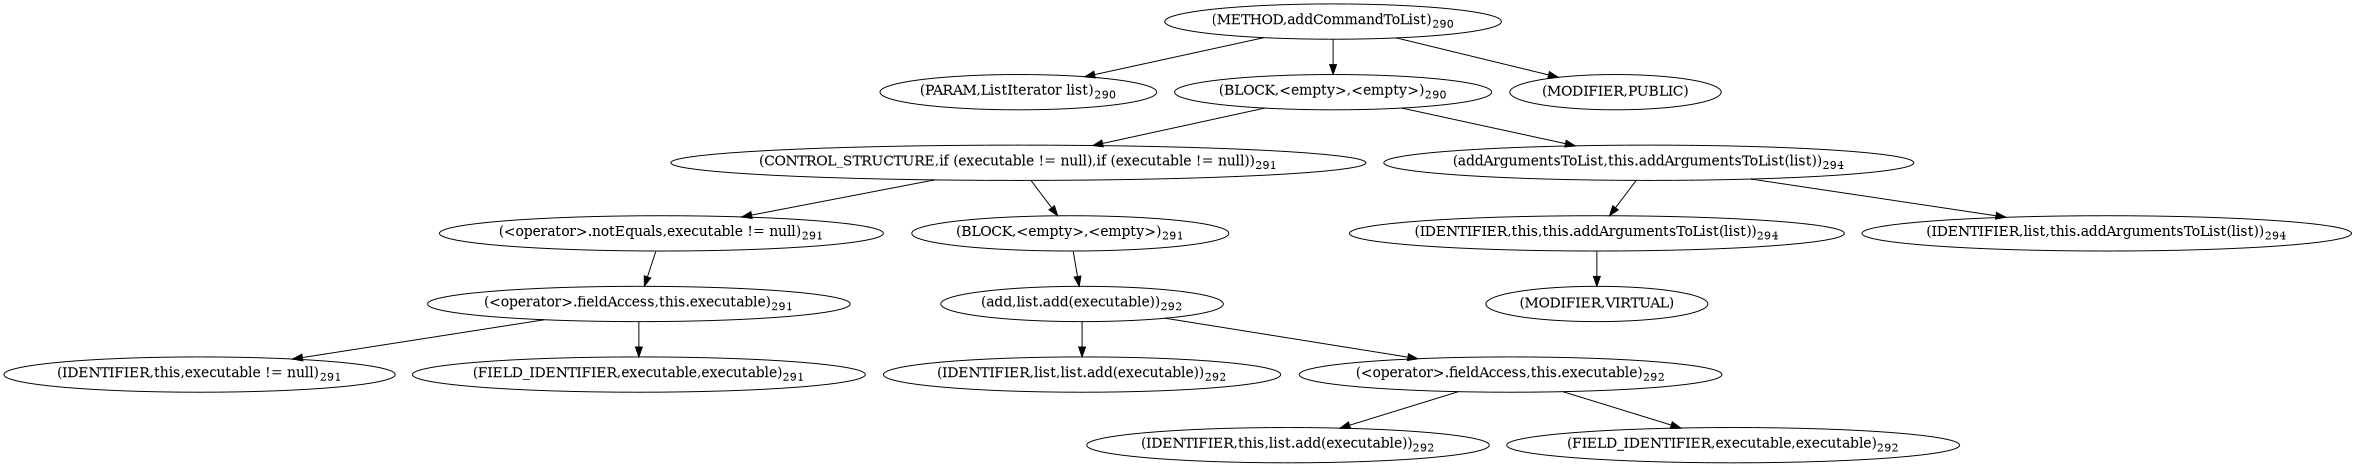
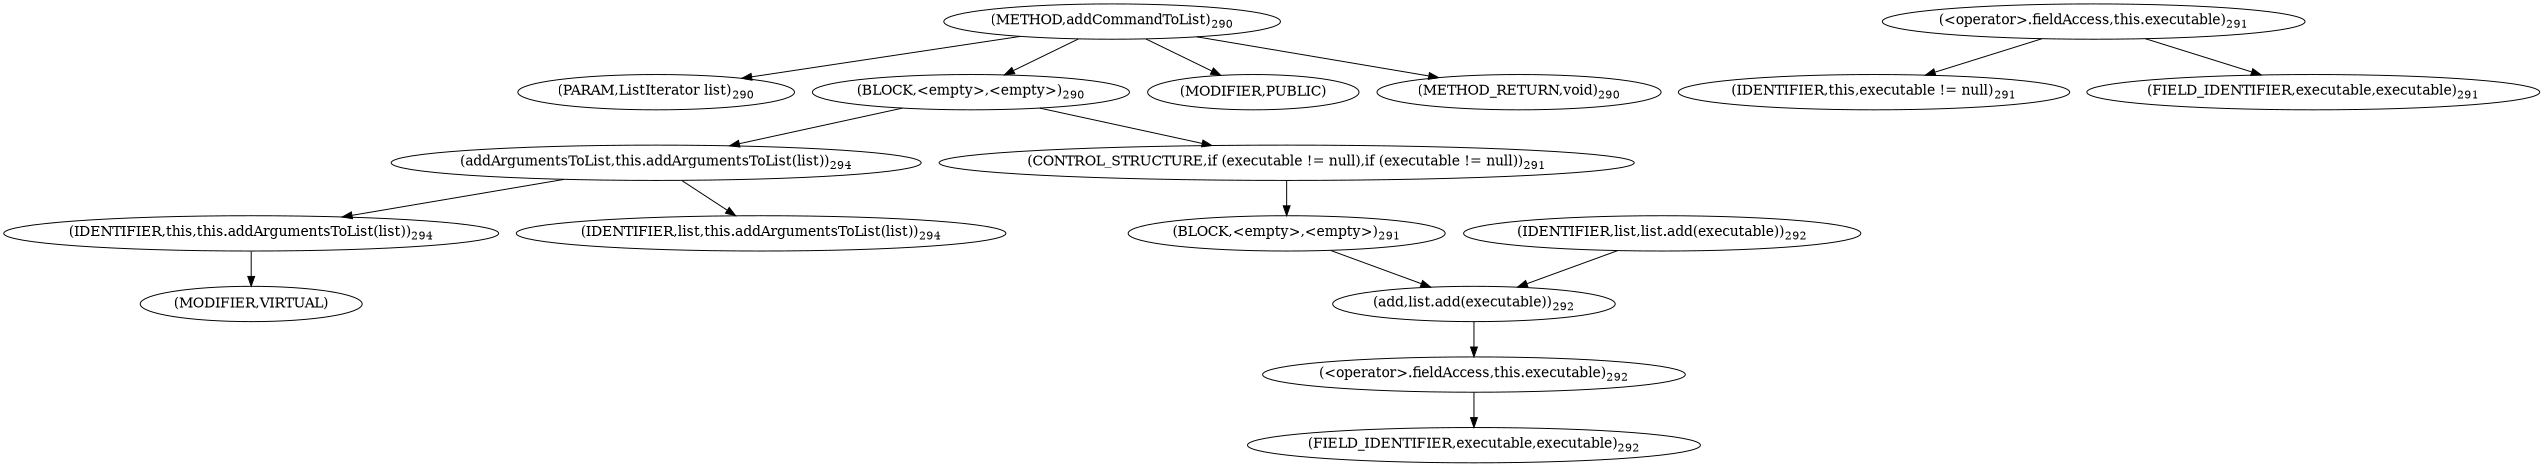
none -> (1519, 92)
(661, 233) -> none
(1082, 334) -> (1572, 267)
(1288, 445) -> none
